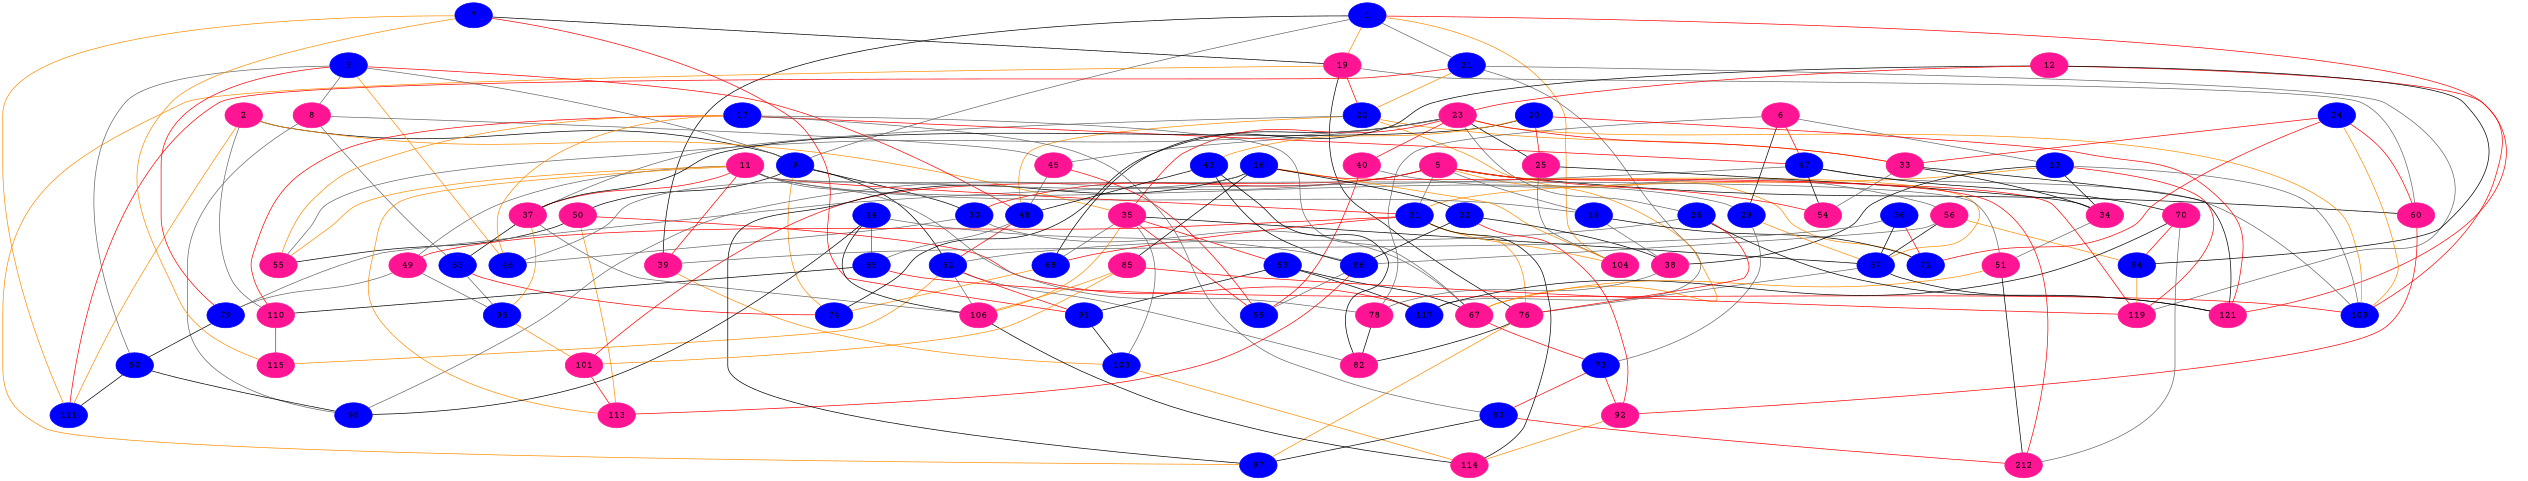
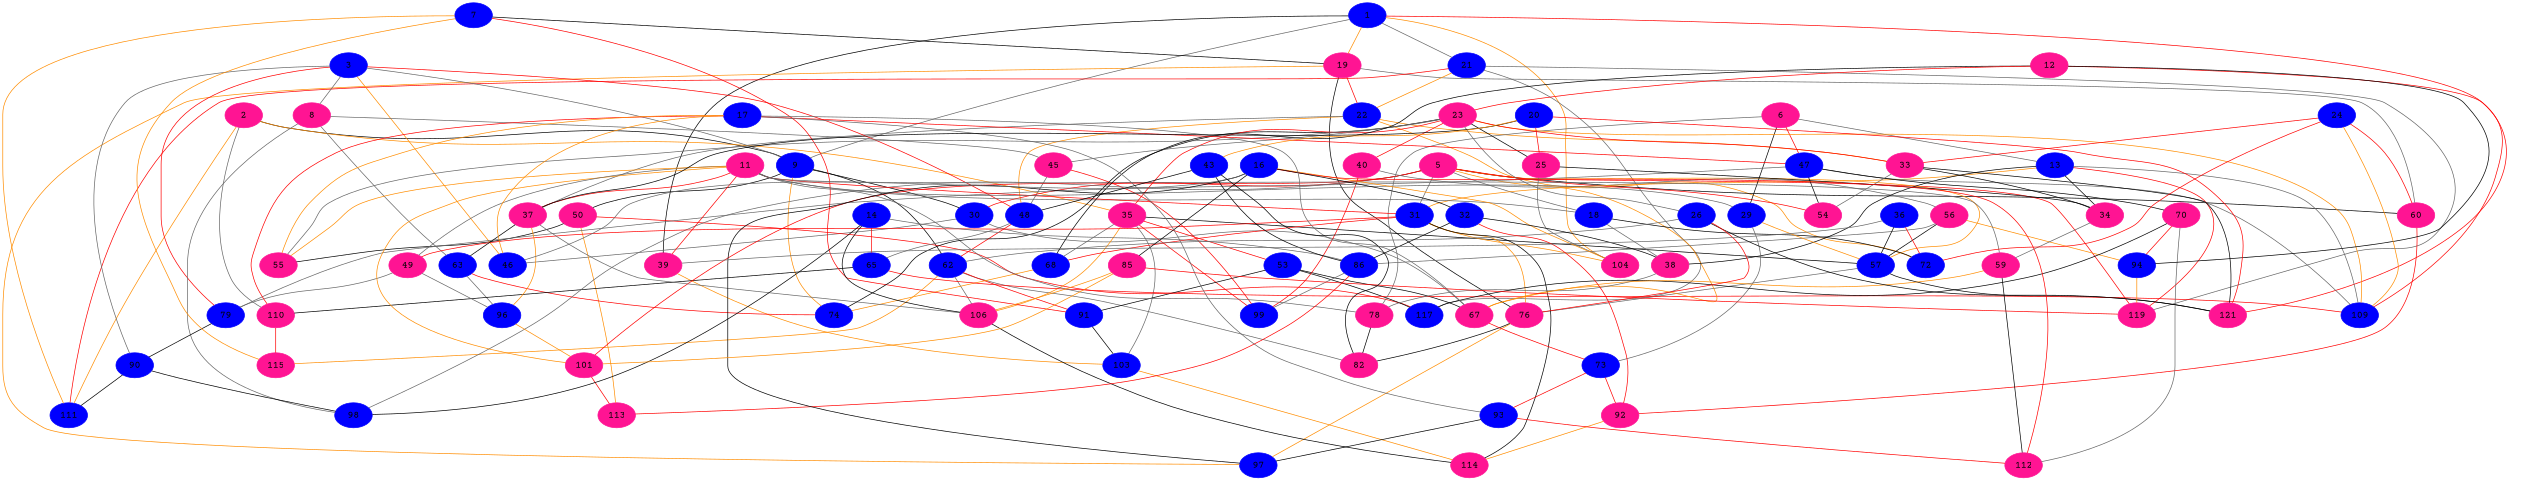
(384, 217) -> (427, 213)
(2001, 265) -> (2001, 265)
(2024, 465) -> (2024, 465)
